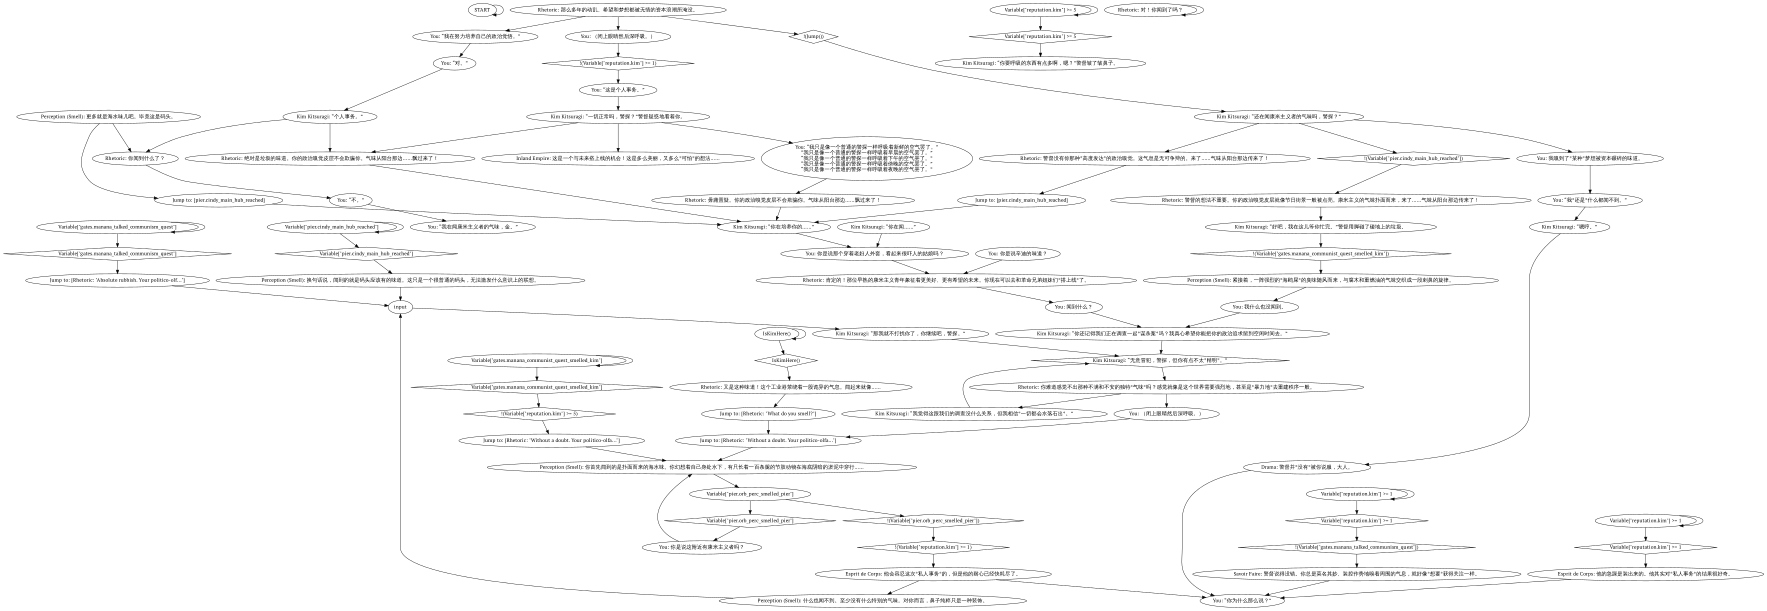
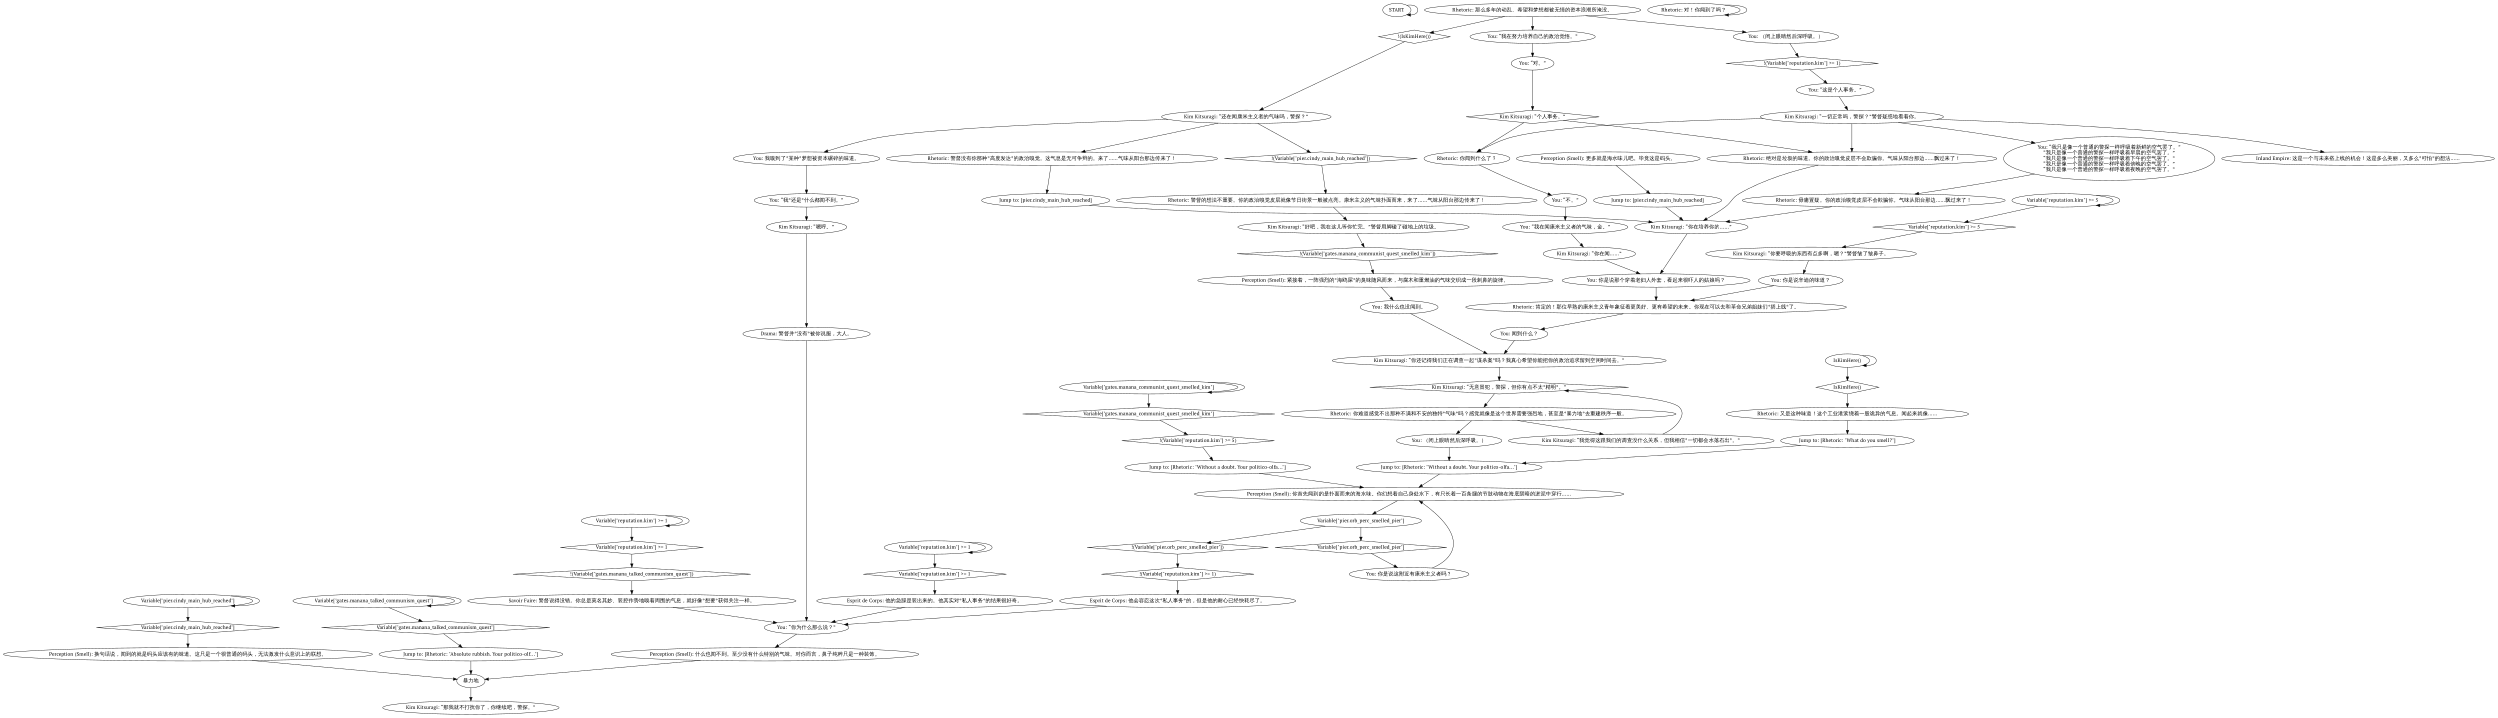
(814, 37) -> (1414, 37)
(330, 117) -> (1533, 117)
(121, 136) -> (1620, 124)
none -> (1576, 239)
none -> (1807, 265)
(400, 307) -> (471, 681)
(1033, 348) -> none
(905, 587) -> (788, 640)
